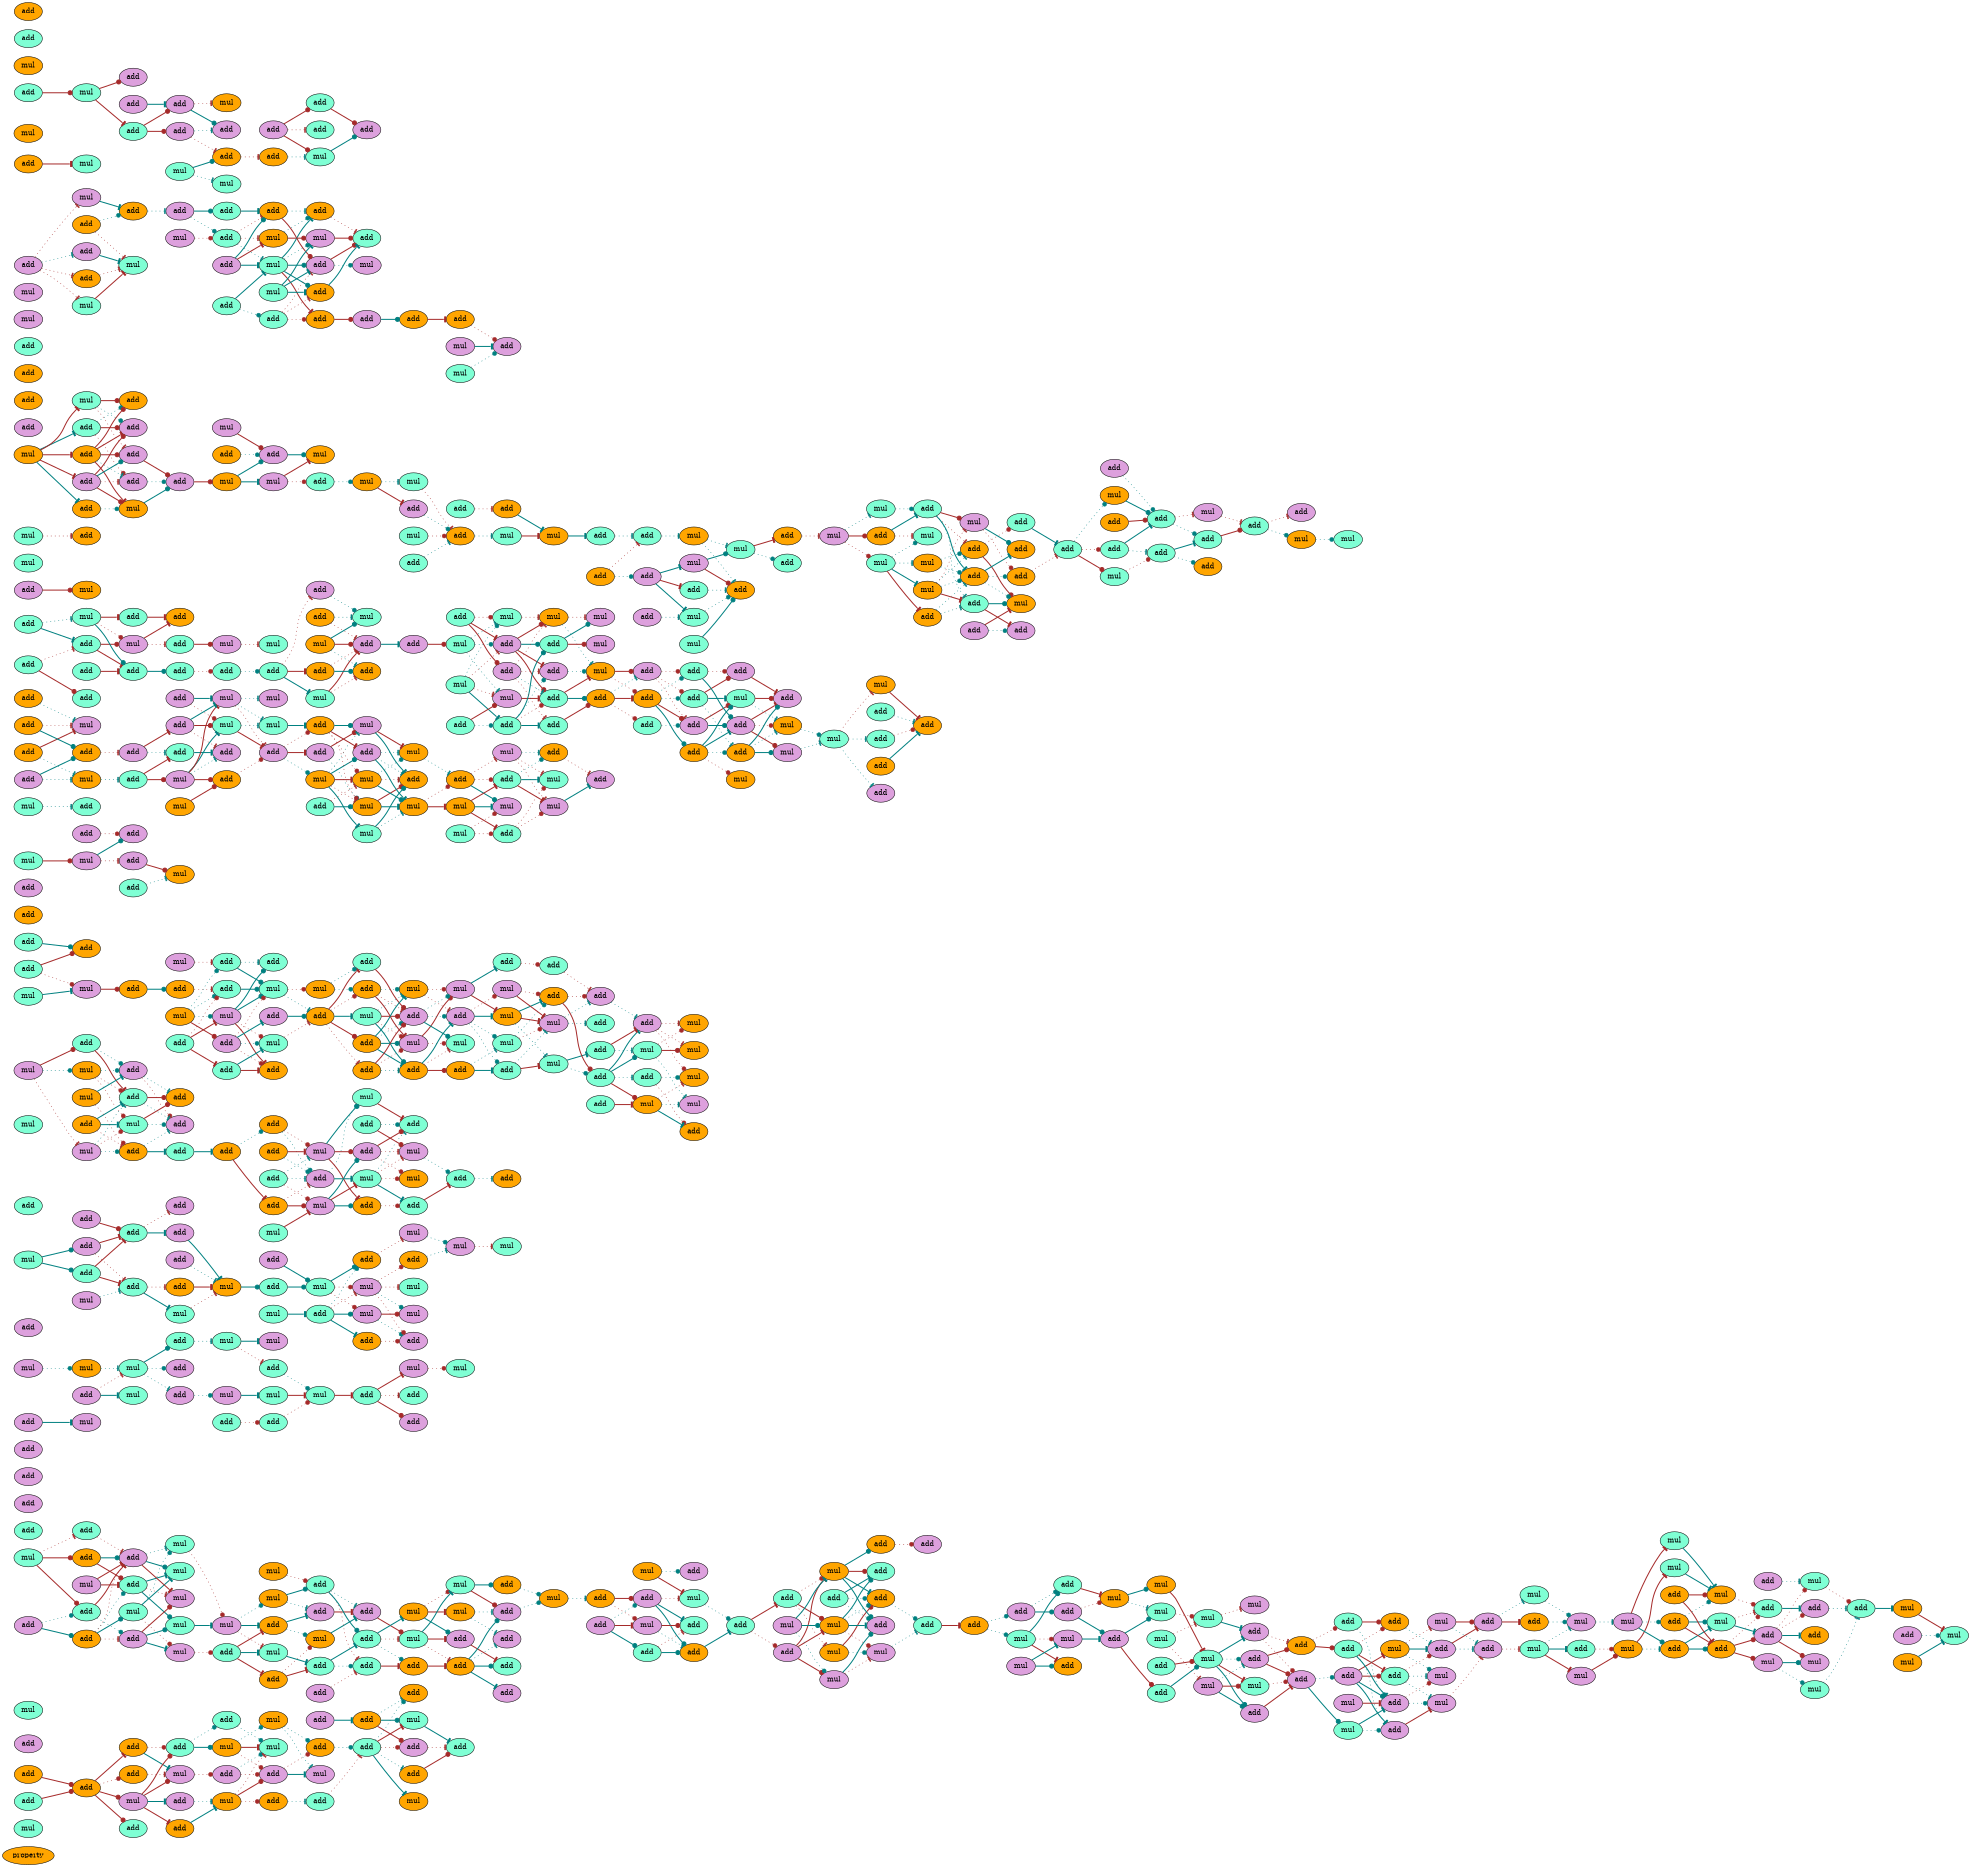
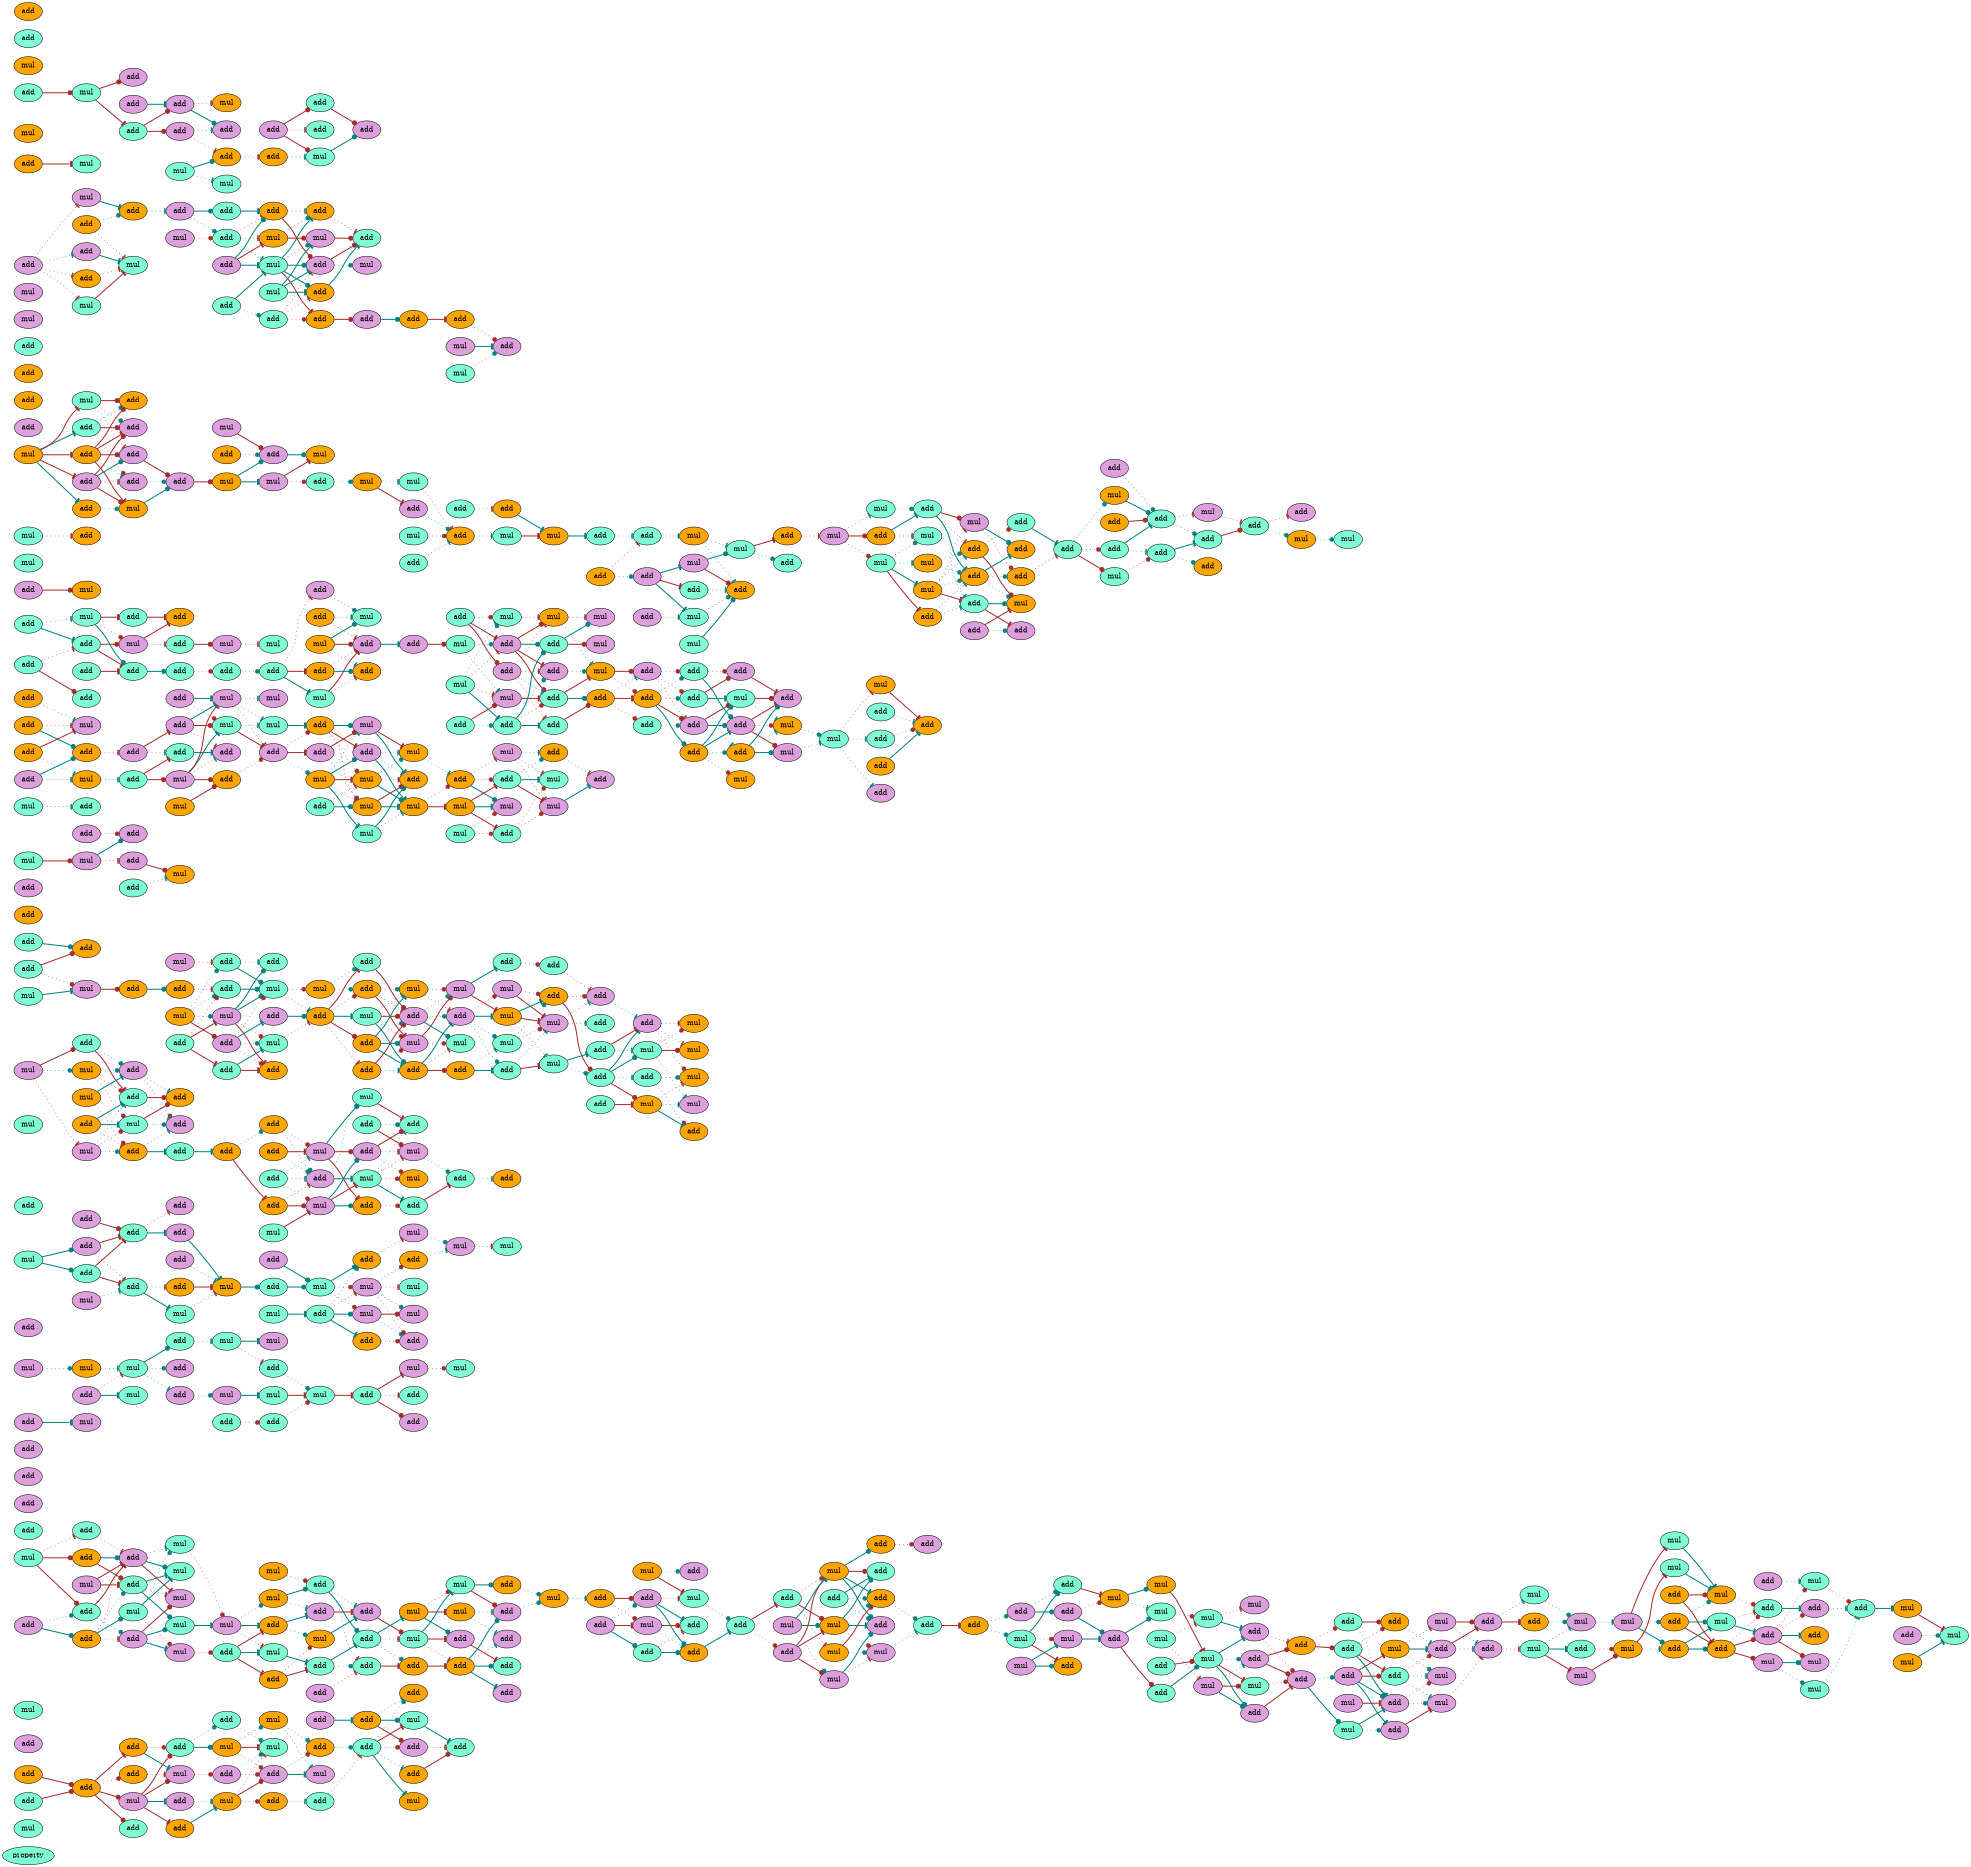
(28, 1856) -> (28, 1856)
